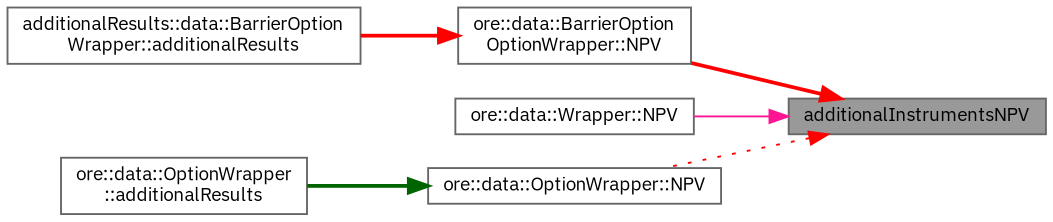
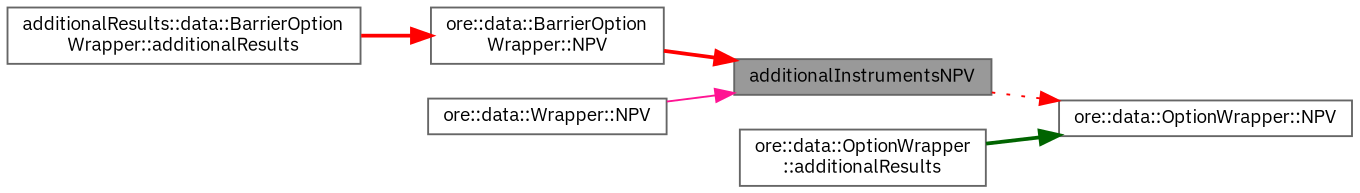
(575, 36) -> (547, 36)
(737, 153) -> (1016, 95)
